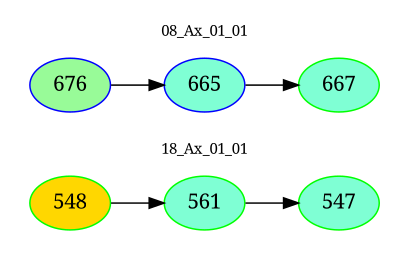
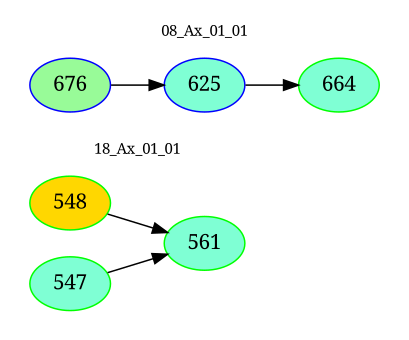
(205, 85) -> (205, 85)
(339, 85) -> (339, 85)
(264, 203) -> (130, 266)
